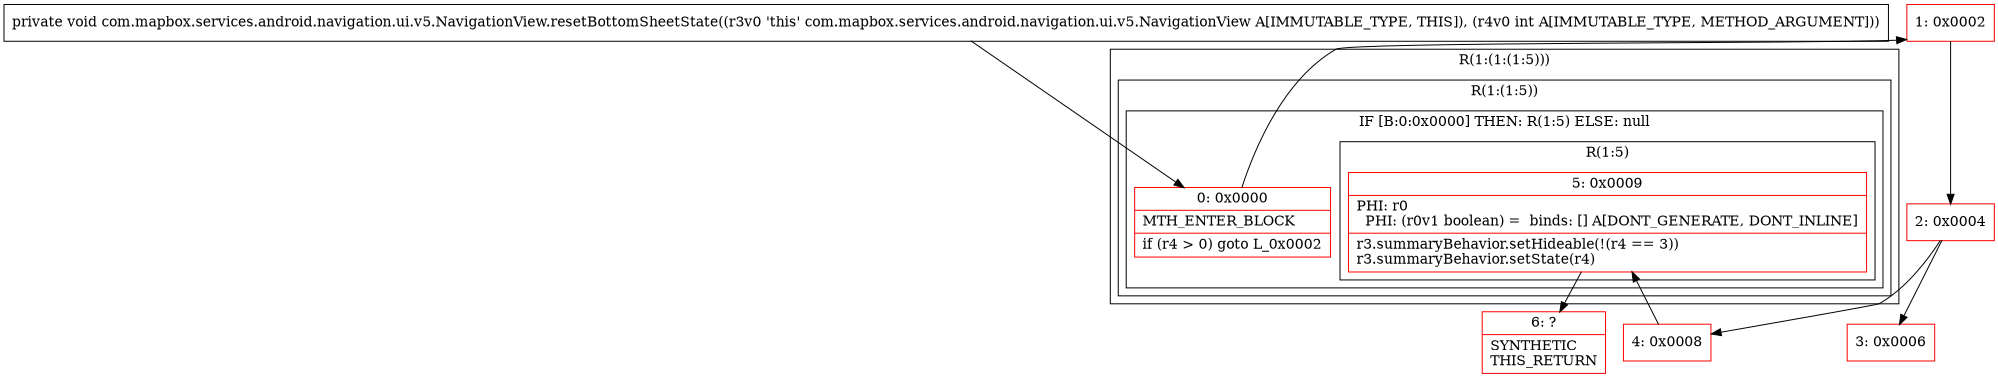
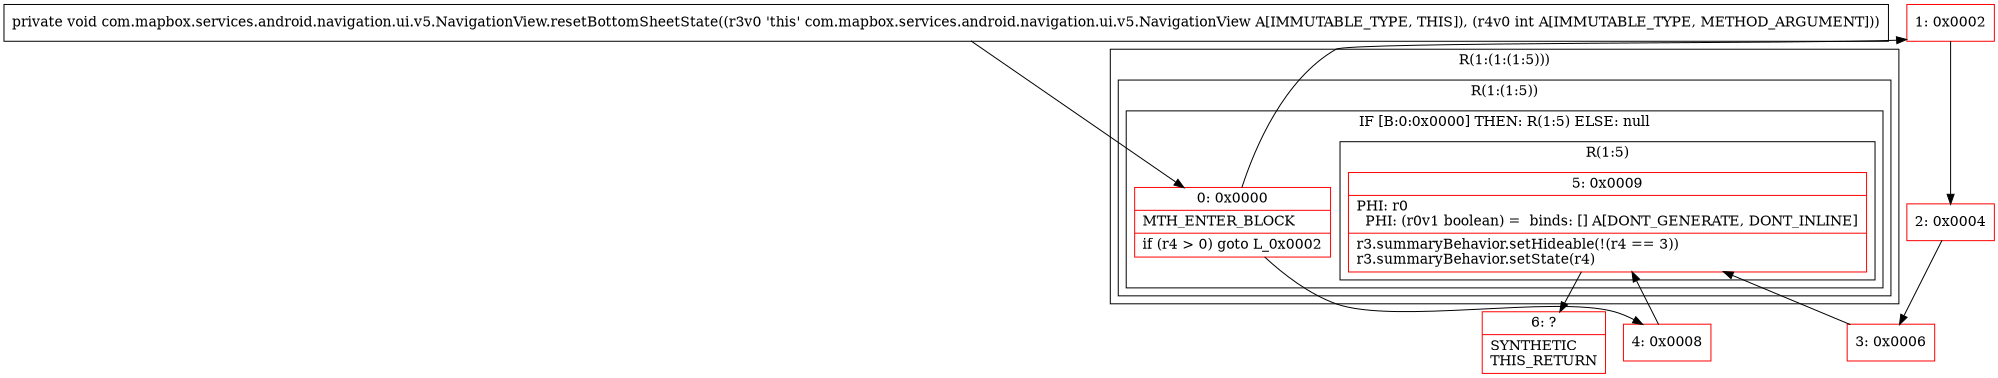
none -> (1815, 310)
(1844, 310) -> (1443, 311)
